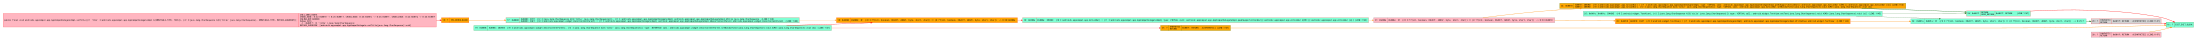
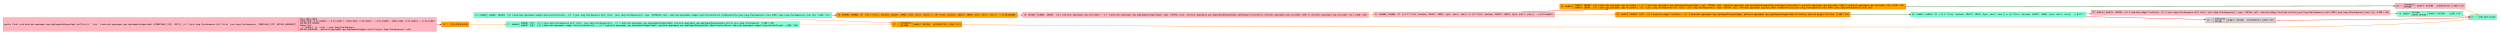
(1913, 10) -> (2150, 6)
(1531, 12) -> (1564, 10)
(1733, 14) -> (2241, 13)
(1988, 15) -> (2419, 15)
(1898, 17) -> (2088, 14)
(817, 20) -> (845, 24)
(1196, 20) -> (1196, 15)
(1880, 21) -> (1880, 15)
(2088, 21) -> (2145, 18)
(2184, 25) -> (2487, 17)
